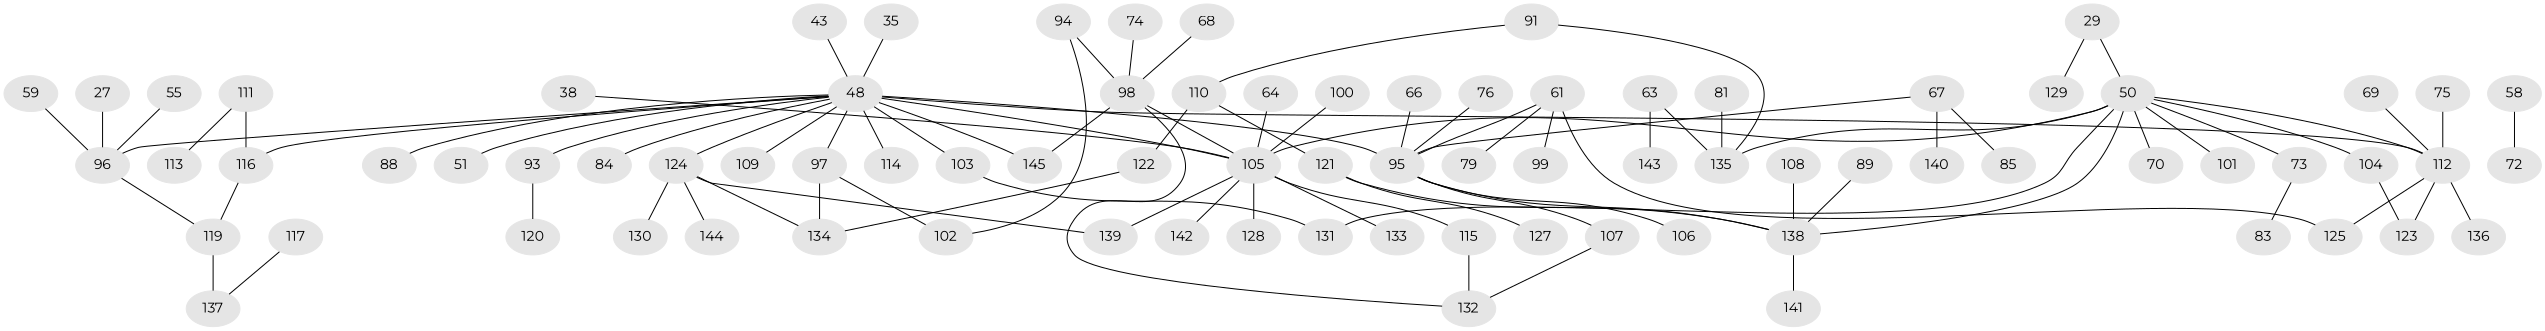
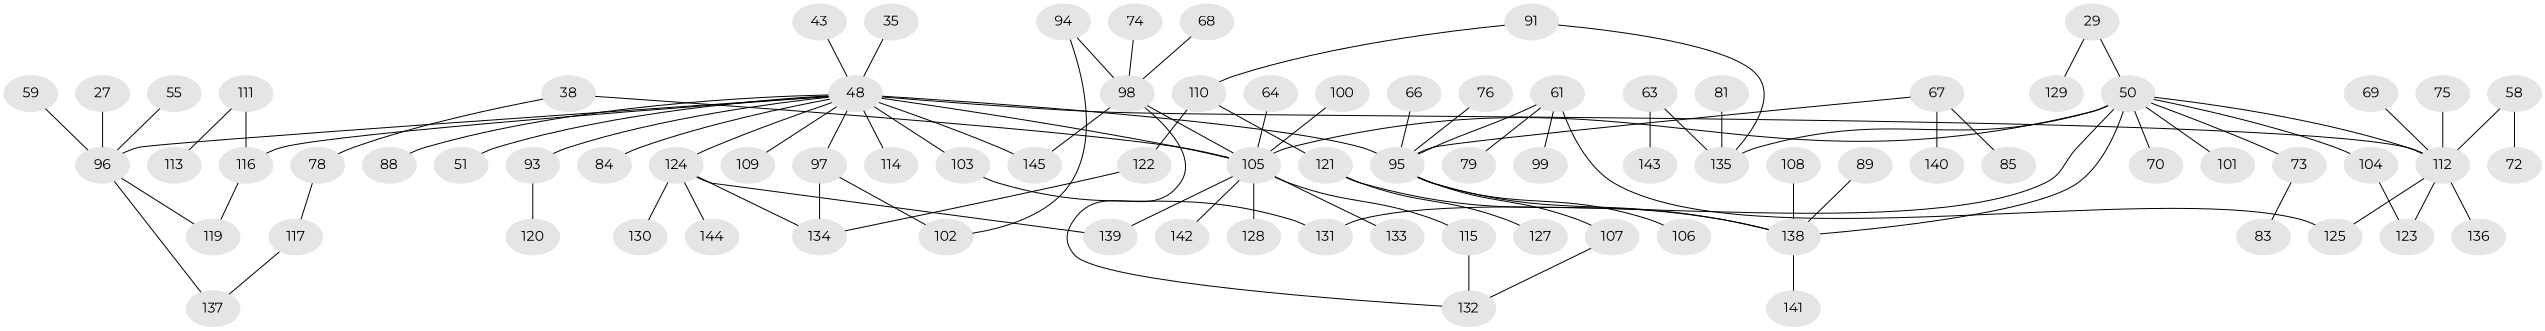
none -> (2479, 129)
none -> (318, 165)
(213, 273) -> (158, 237)
